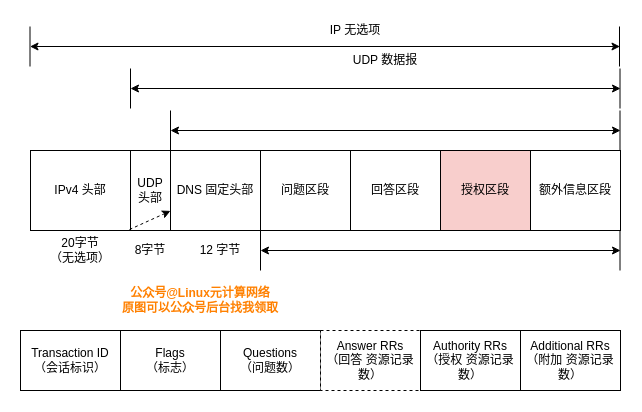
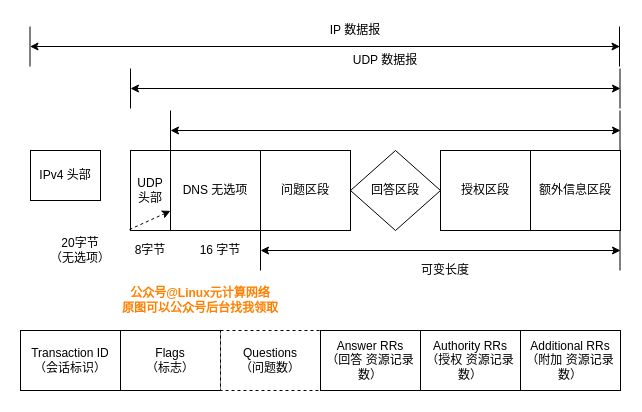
(356, 31) -> (356, 31)
(81, 191) -> (66, 176)
(216, 191) -> (216, 191)
(396, 191) -> (396, 191)
(486, 191) -> (486, 191)
(221, 251) -> (221, 251)
none -> (446, 271)
(271, 361) -> (271, 361)
(371, 361) -> (371, 361)
